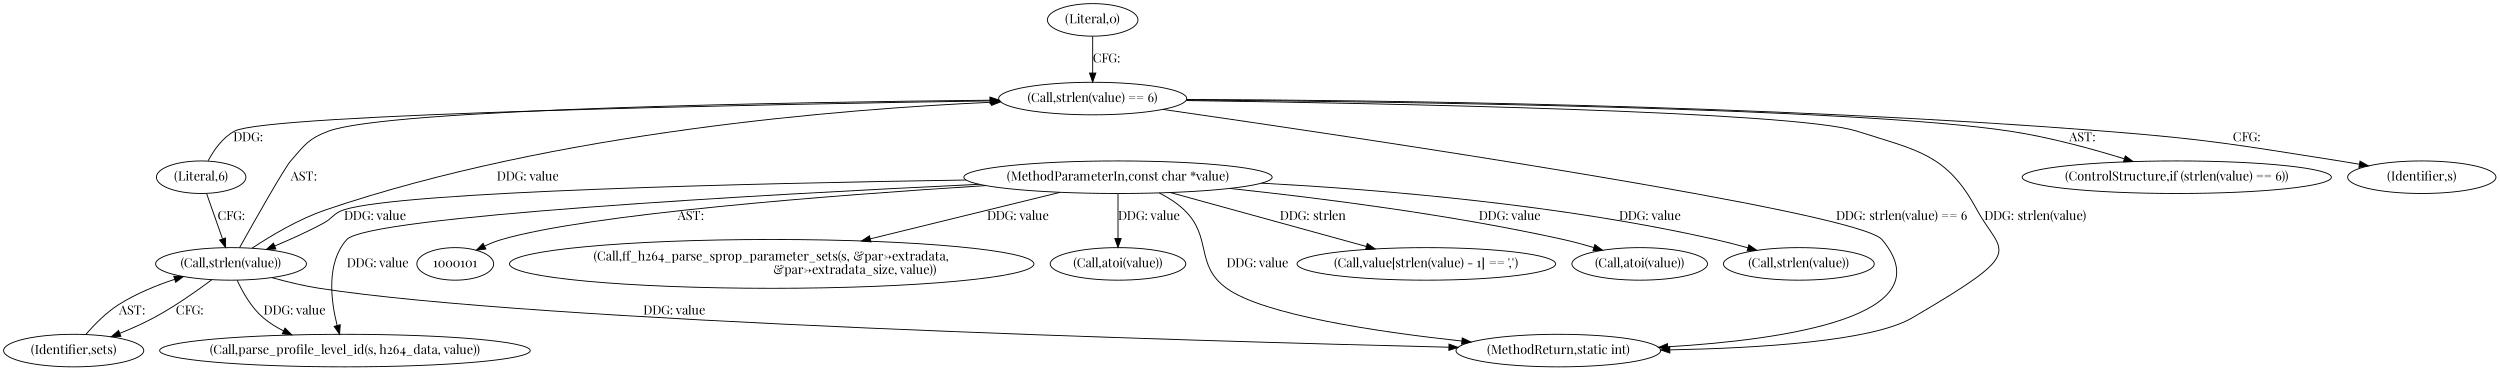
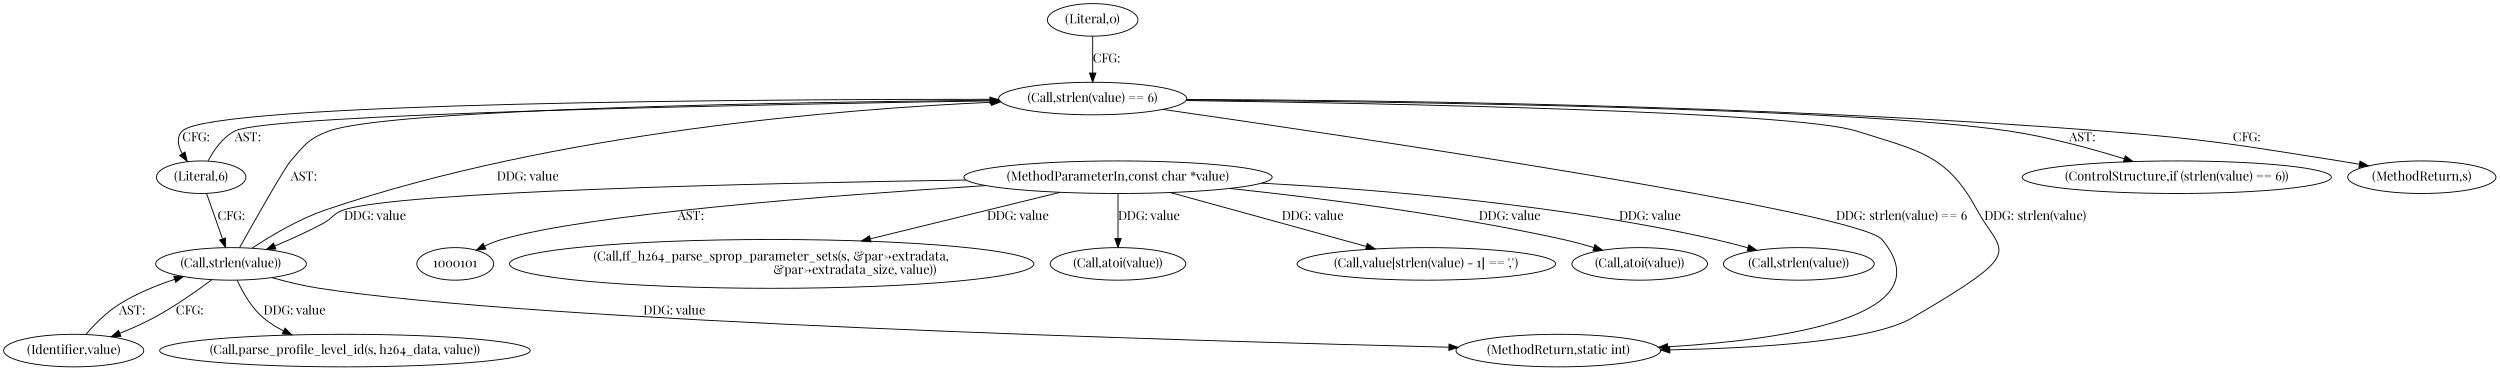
none -> (577, 103)
(250, 138) -> (250, 138)
(2422, 177) -> (2422, 177)
(617, 205) -> none
(1313, 217) -> (1313, 217)
(1283, 311) -> none
(74, 351) -> (74, 351)
